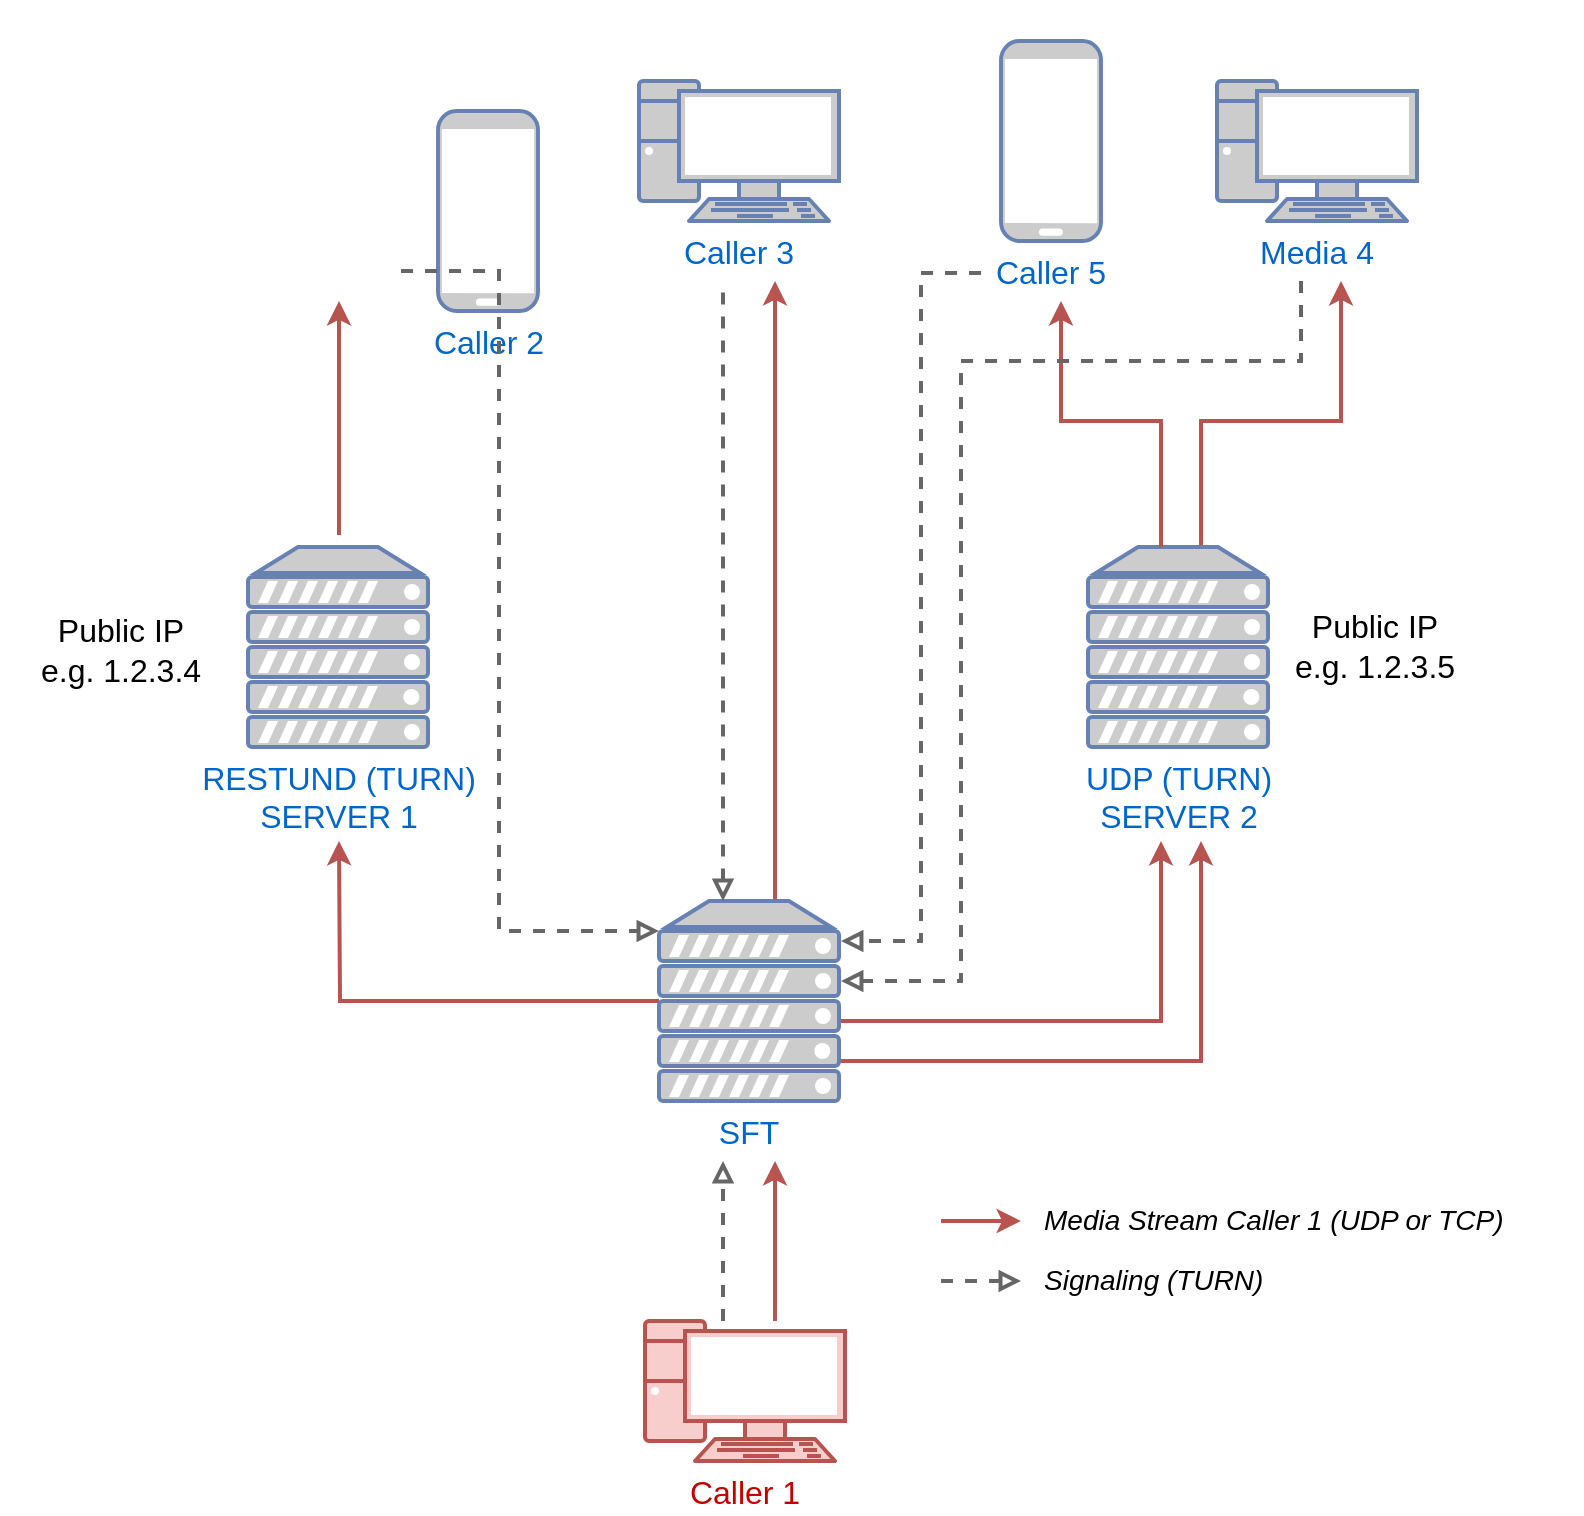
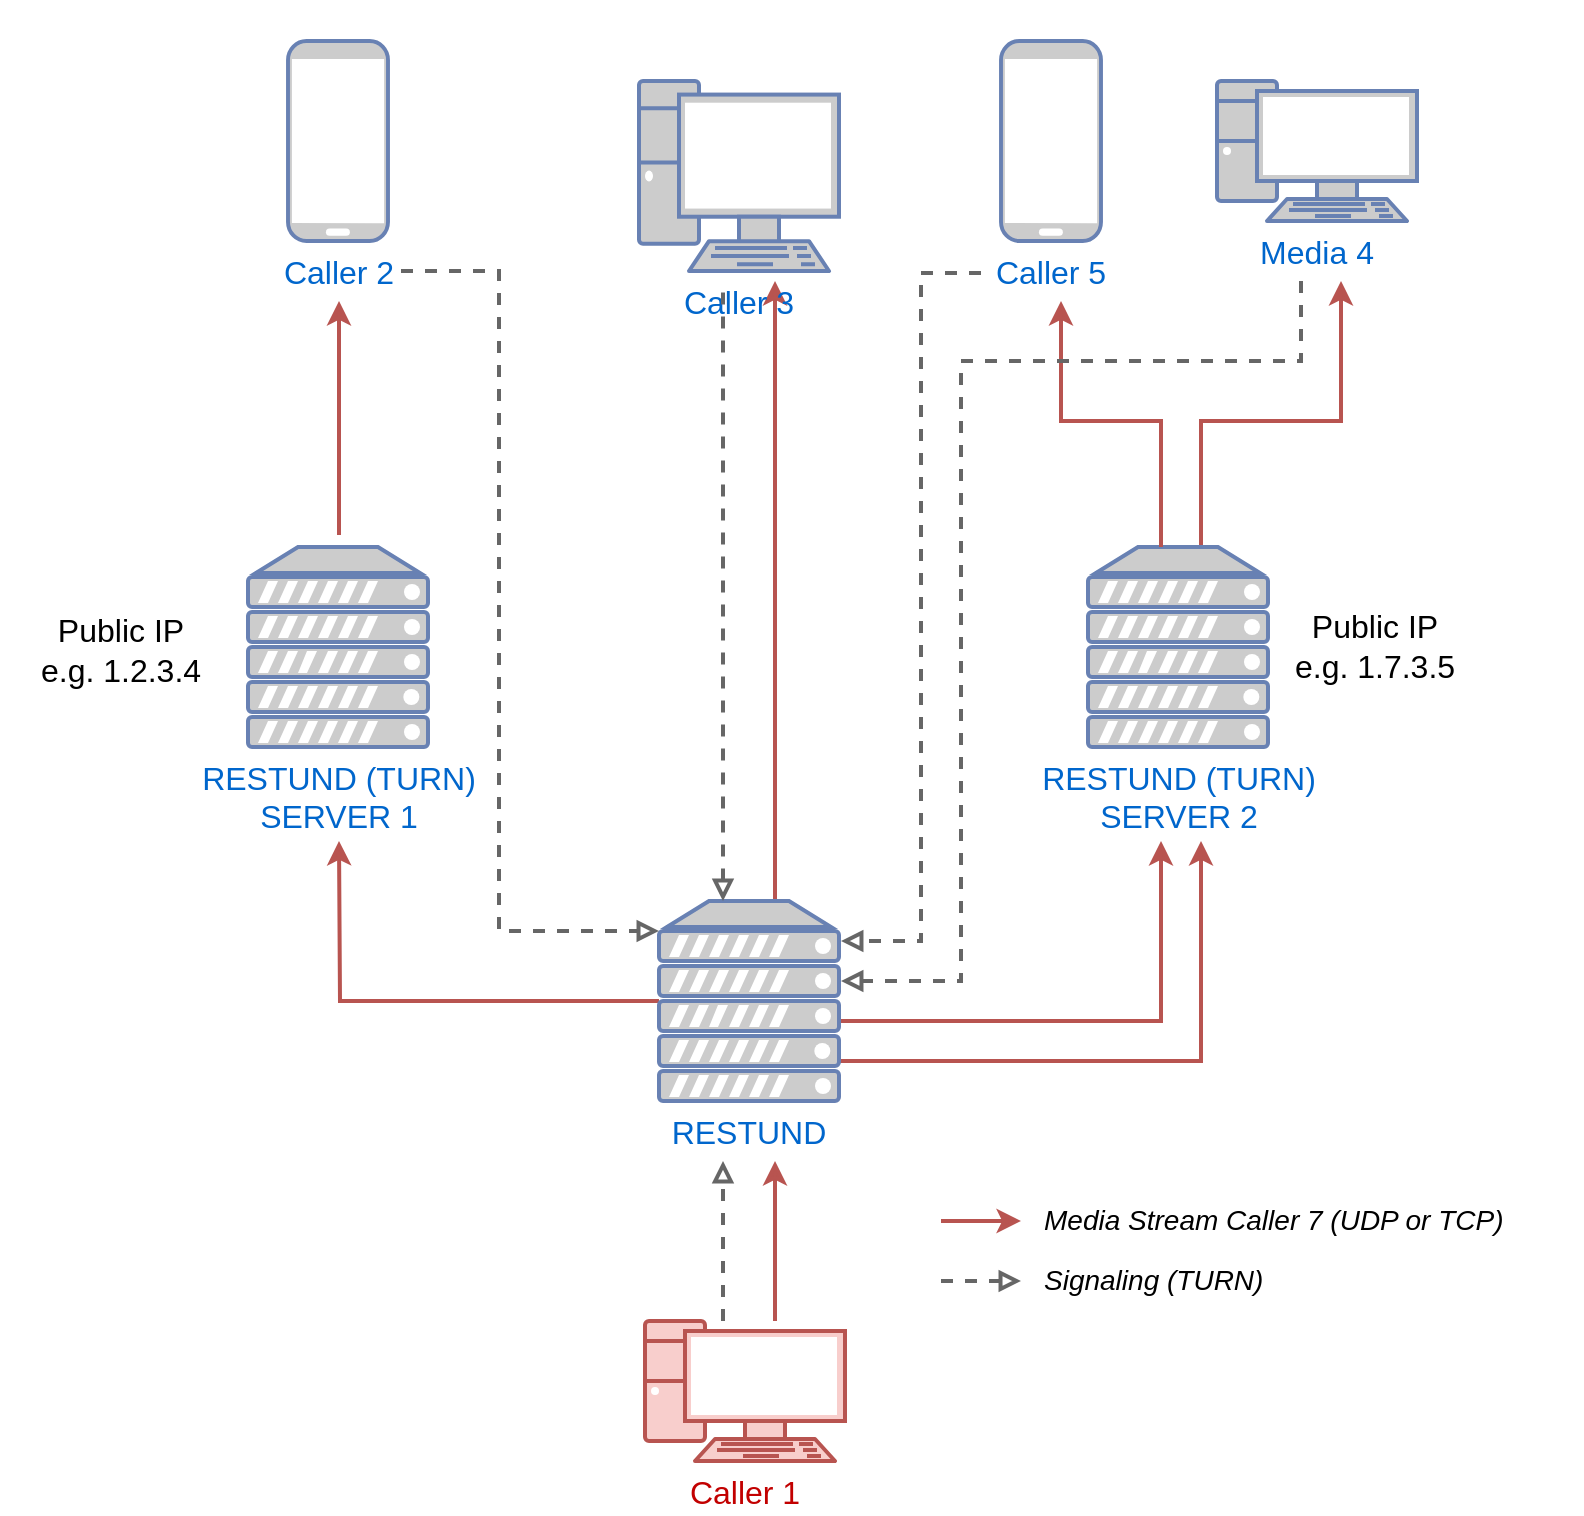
(739, 151) -> (739, 176)
(488, 211) -> (338, 141)
(1376, 647) -> (1376, 647)
(1180, 799) -> (1180, 799)
(750, 1134) -> (750, 1134)
(1279, 1221) -> (1279, 1221)
